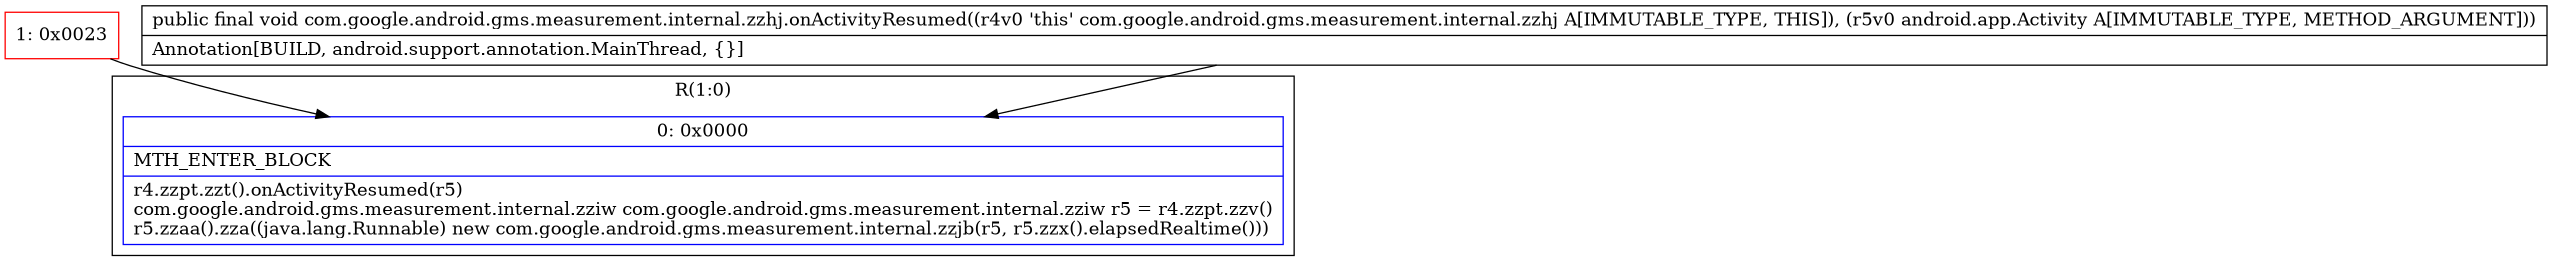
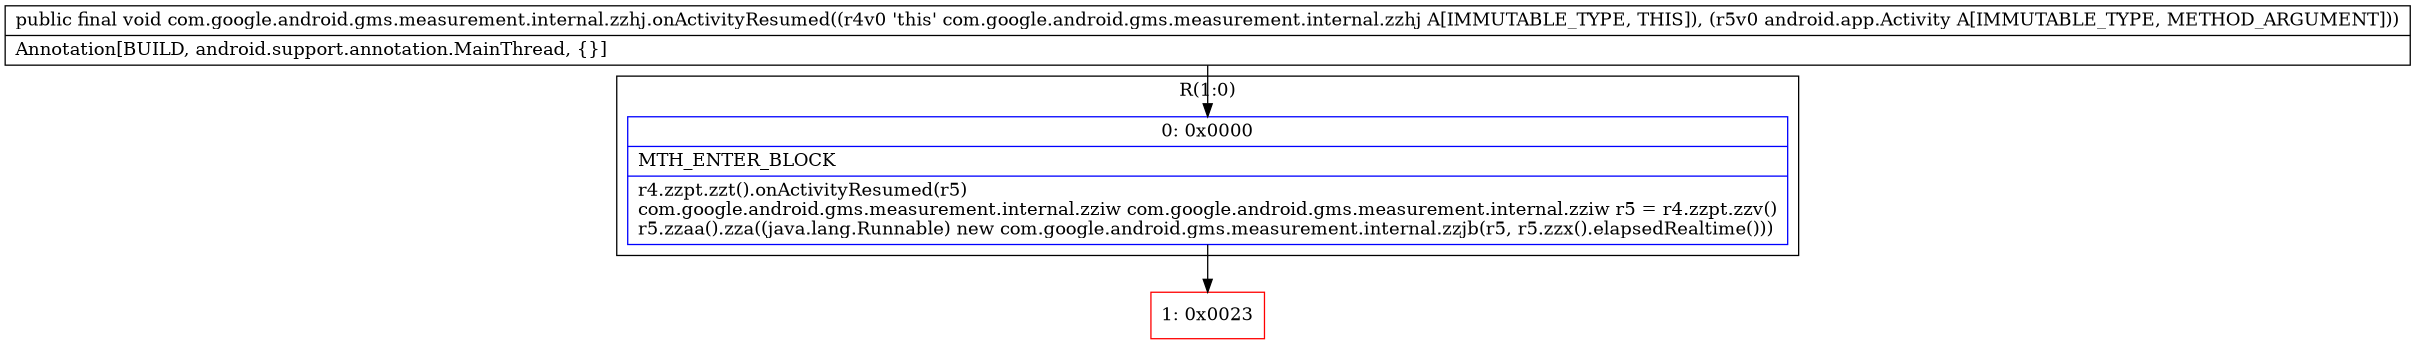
(213, 89) -> (1208, 264)
